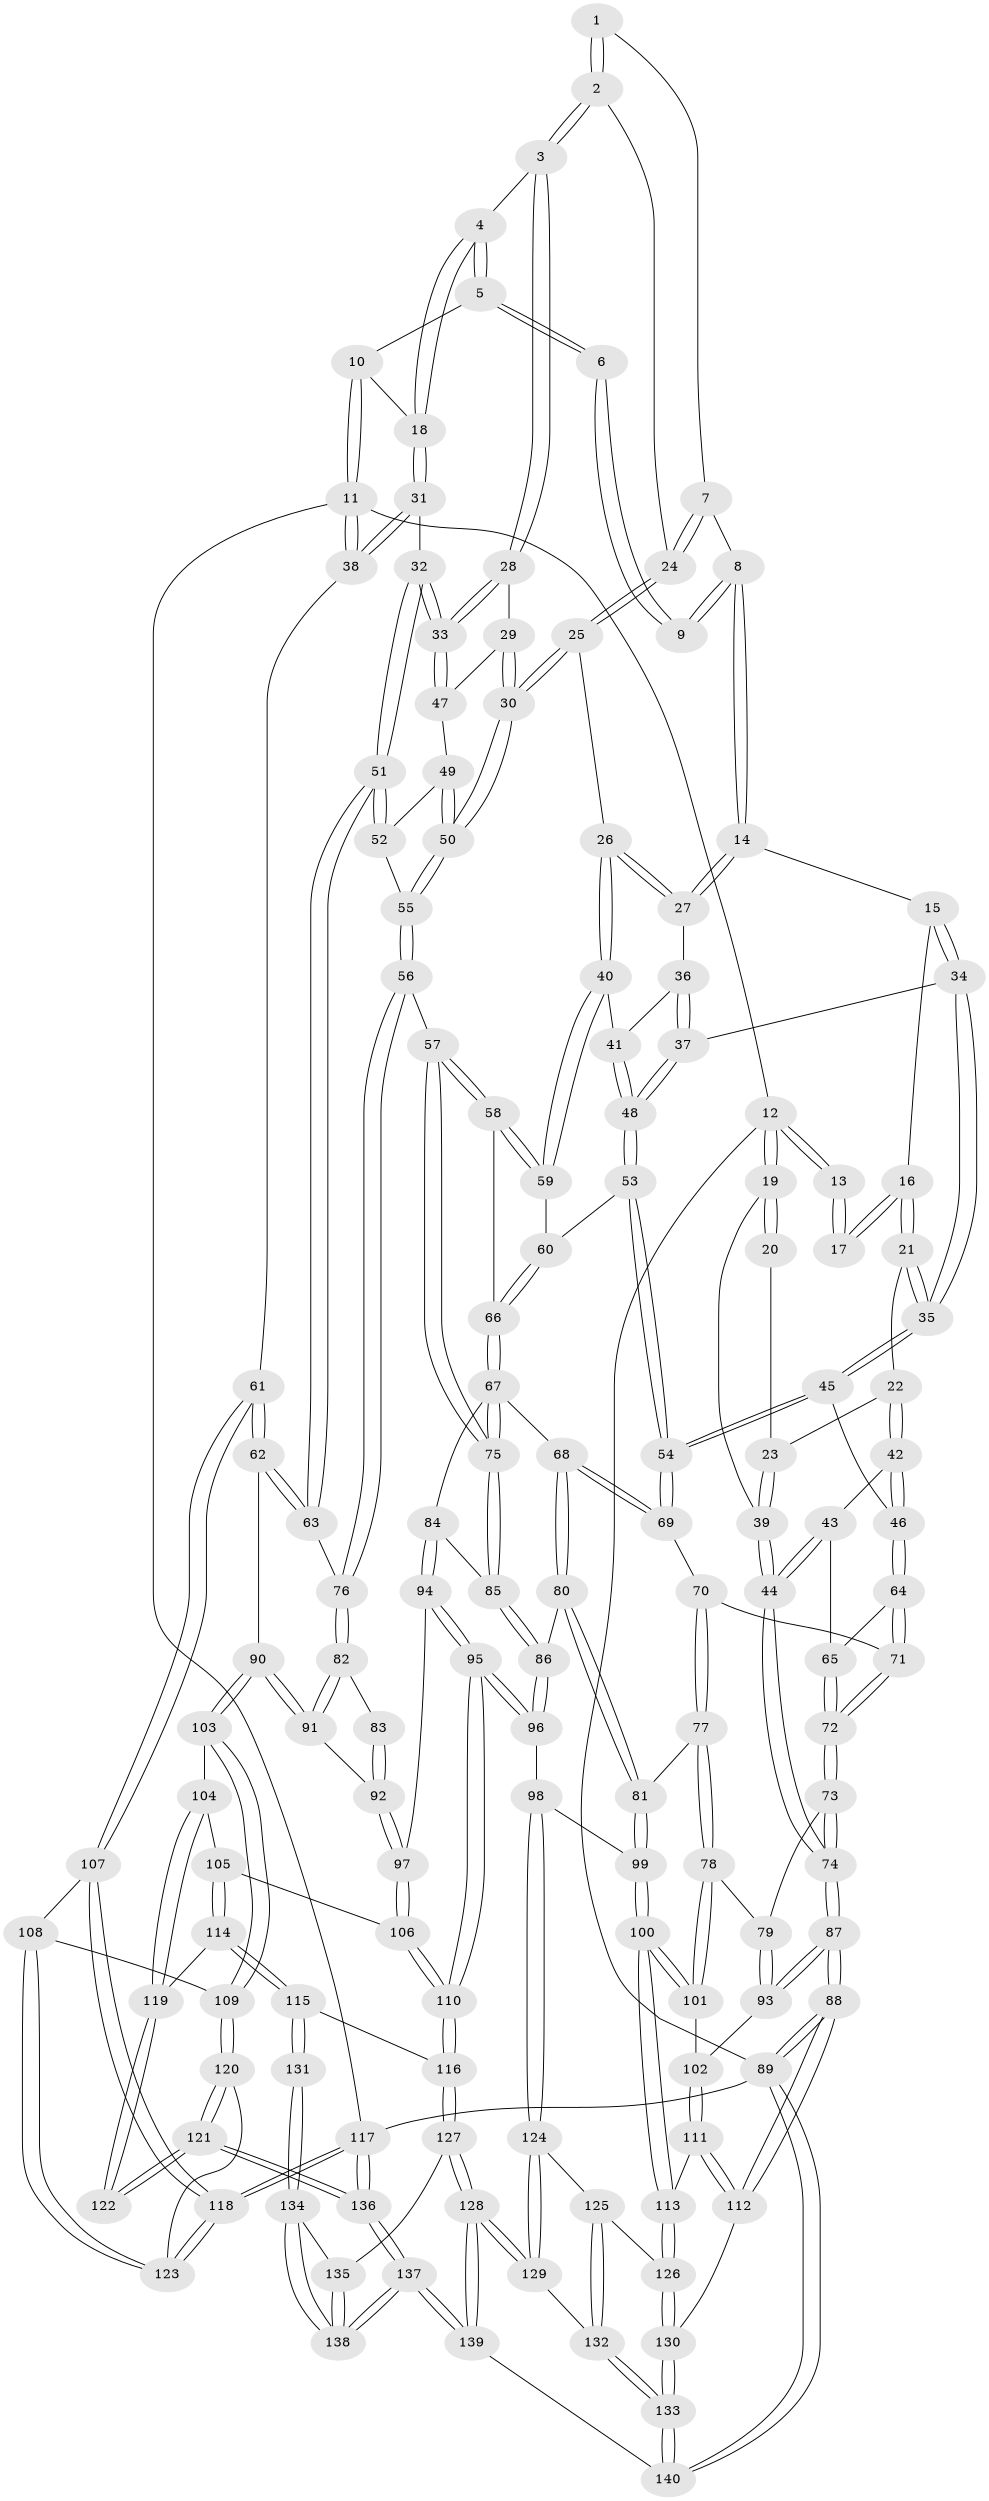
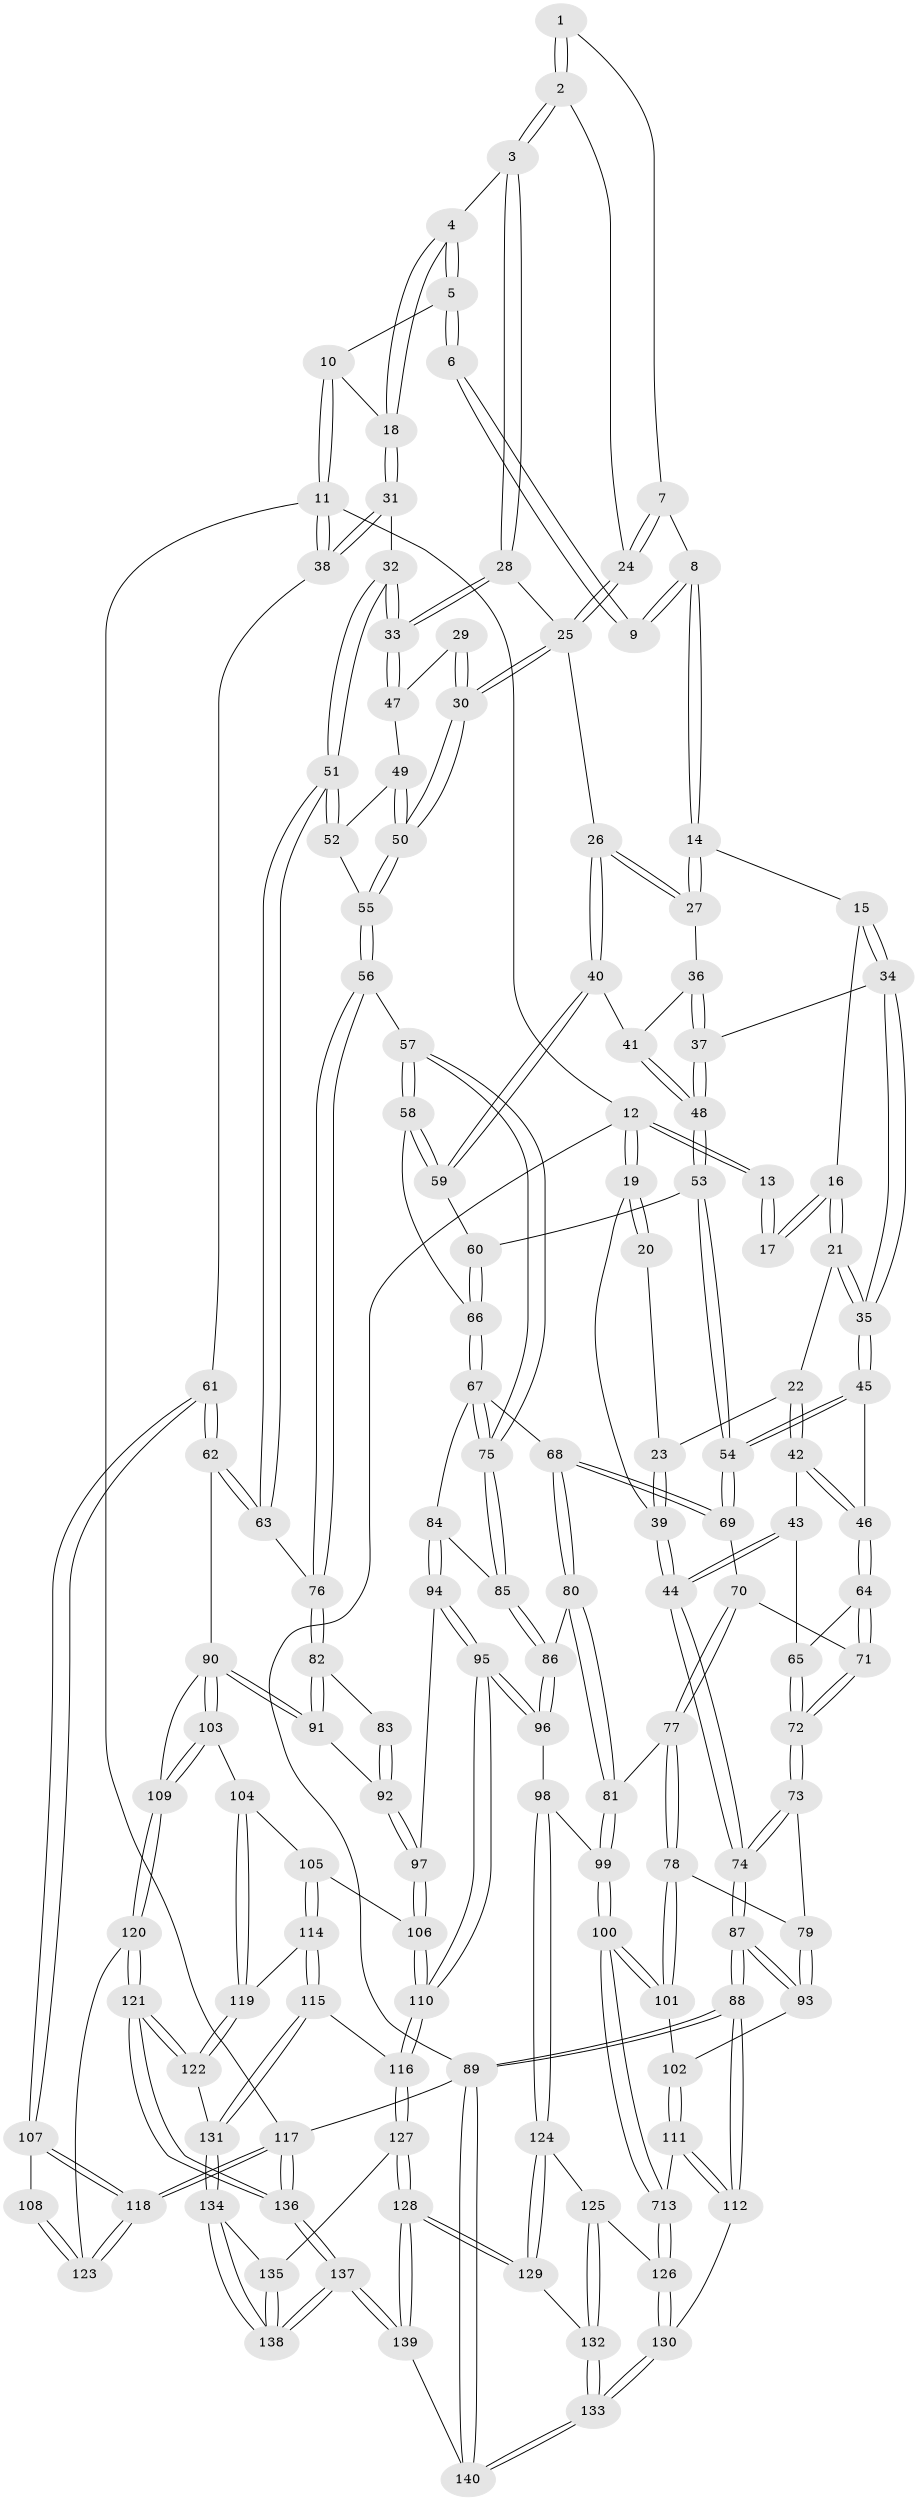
(509, 602) -> (536, 601)
(132, 1963) -> (171, 1724)
none -> (203, 2104)
(668, 2206) -> (665, 2206)
